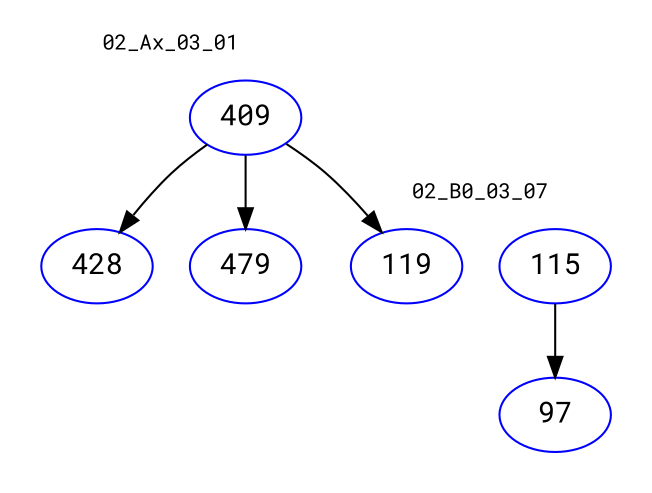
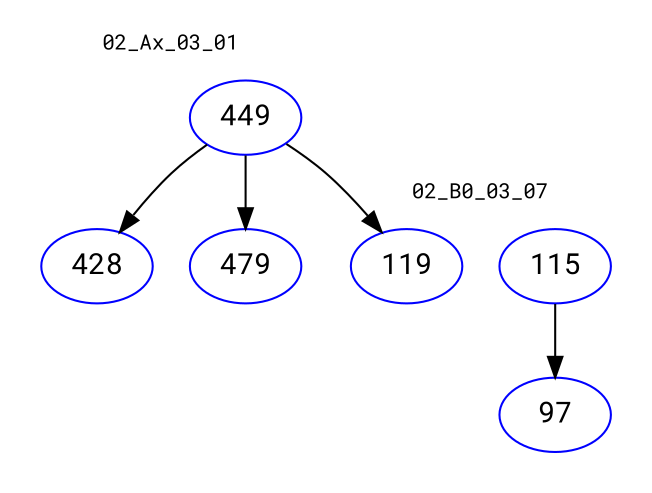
(246, 118) -> (246, 118)
